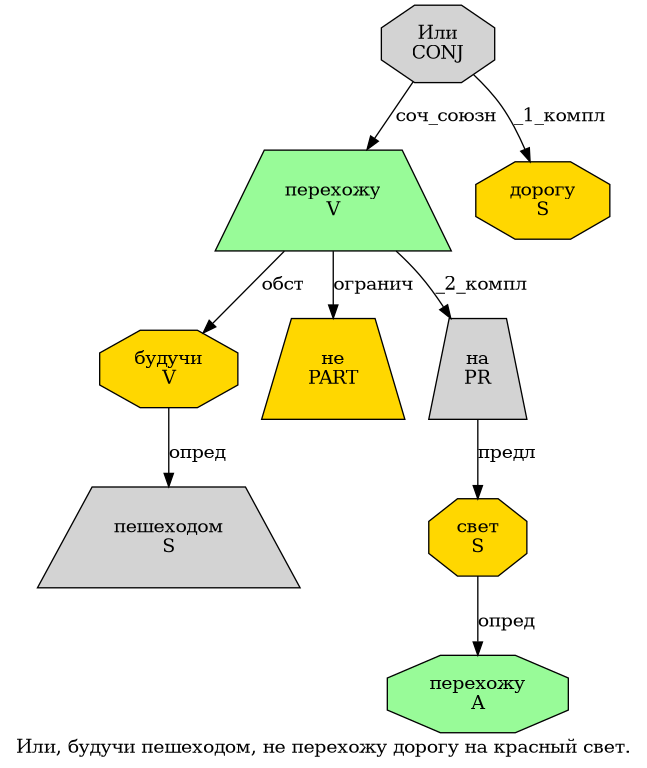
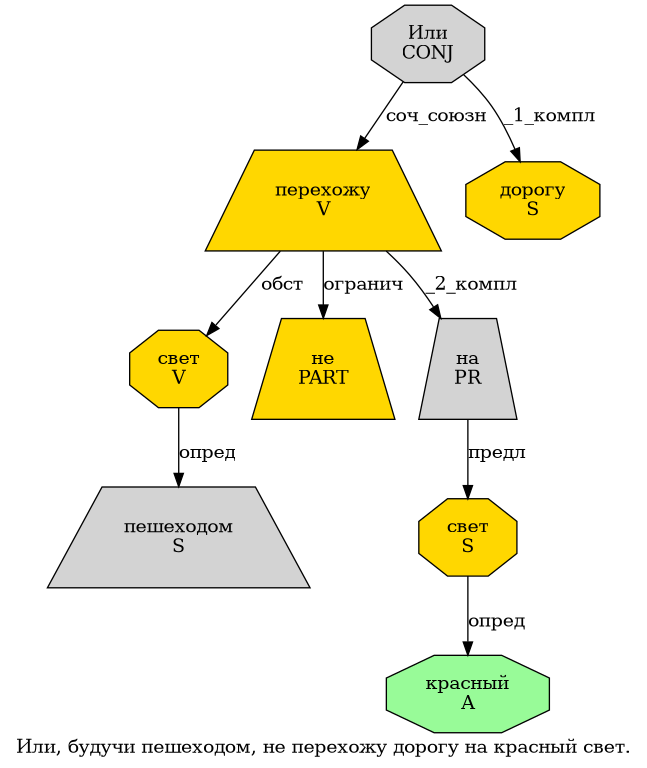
(333, 201) -> (323, 201)
(169, 369) -> (179, 369)
(478, 694) -> (468, 694)
